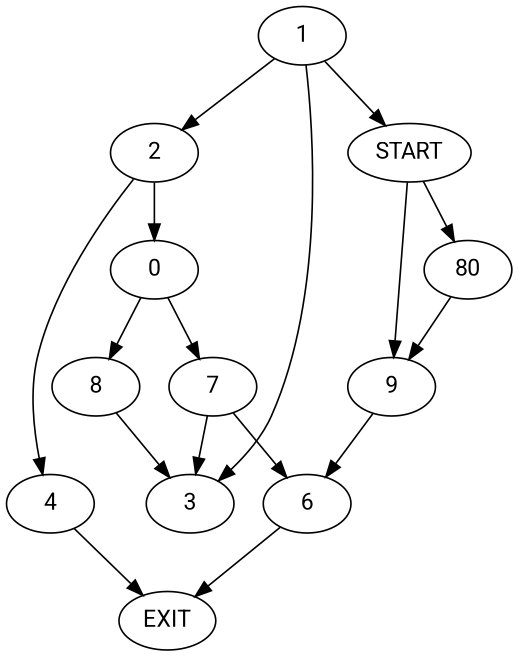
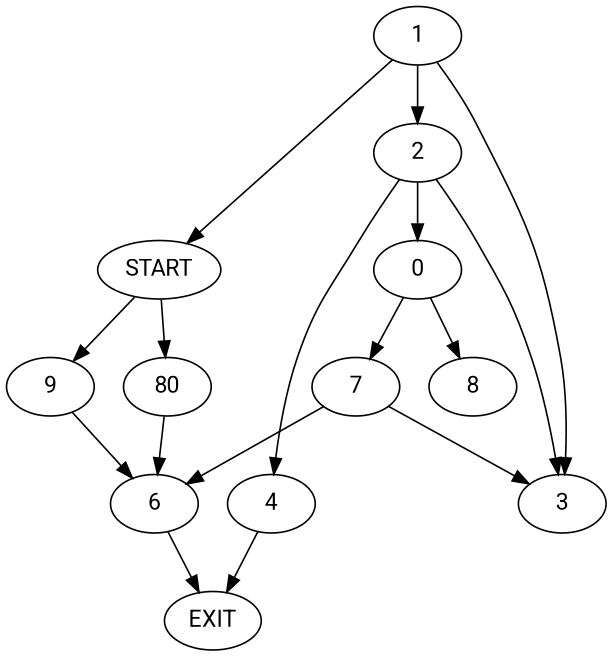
(434, 321) -> (162, 437)
(138, 439) -> (514, 311)
